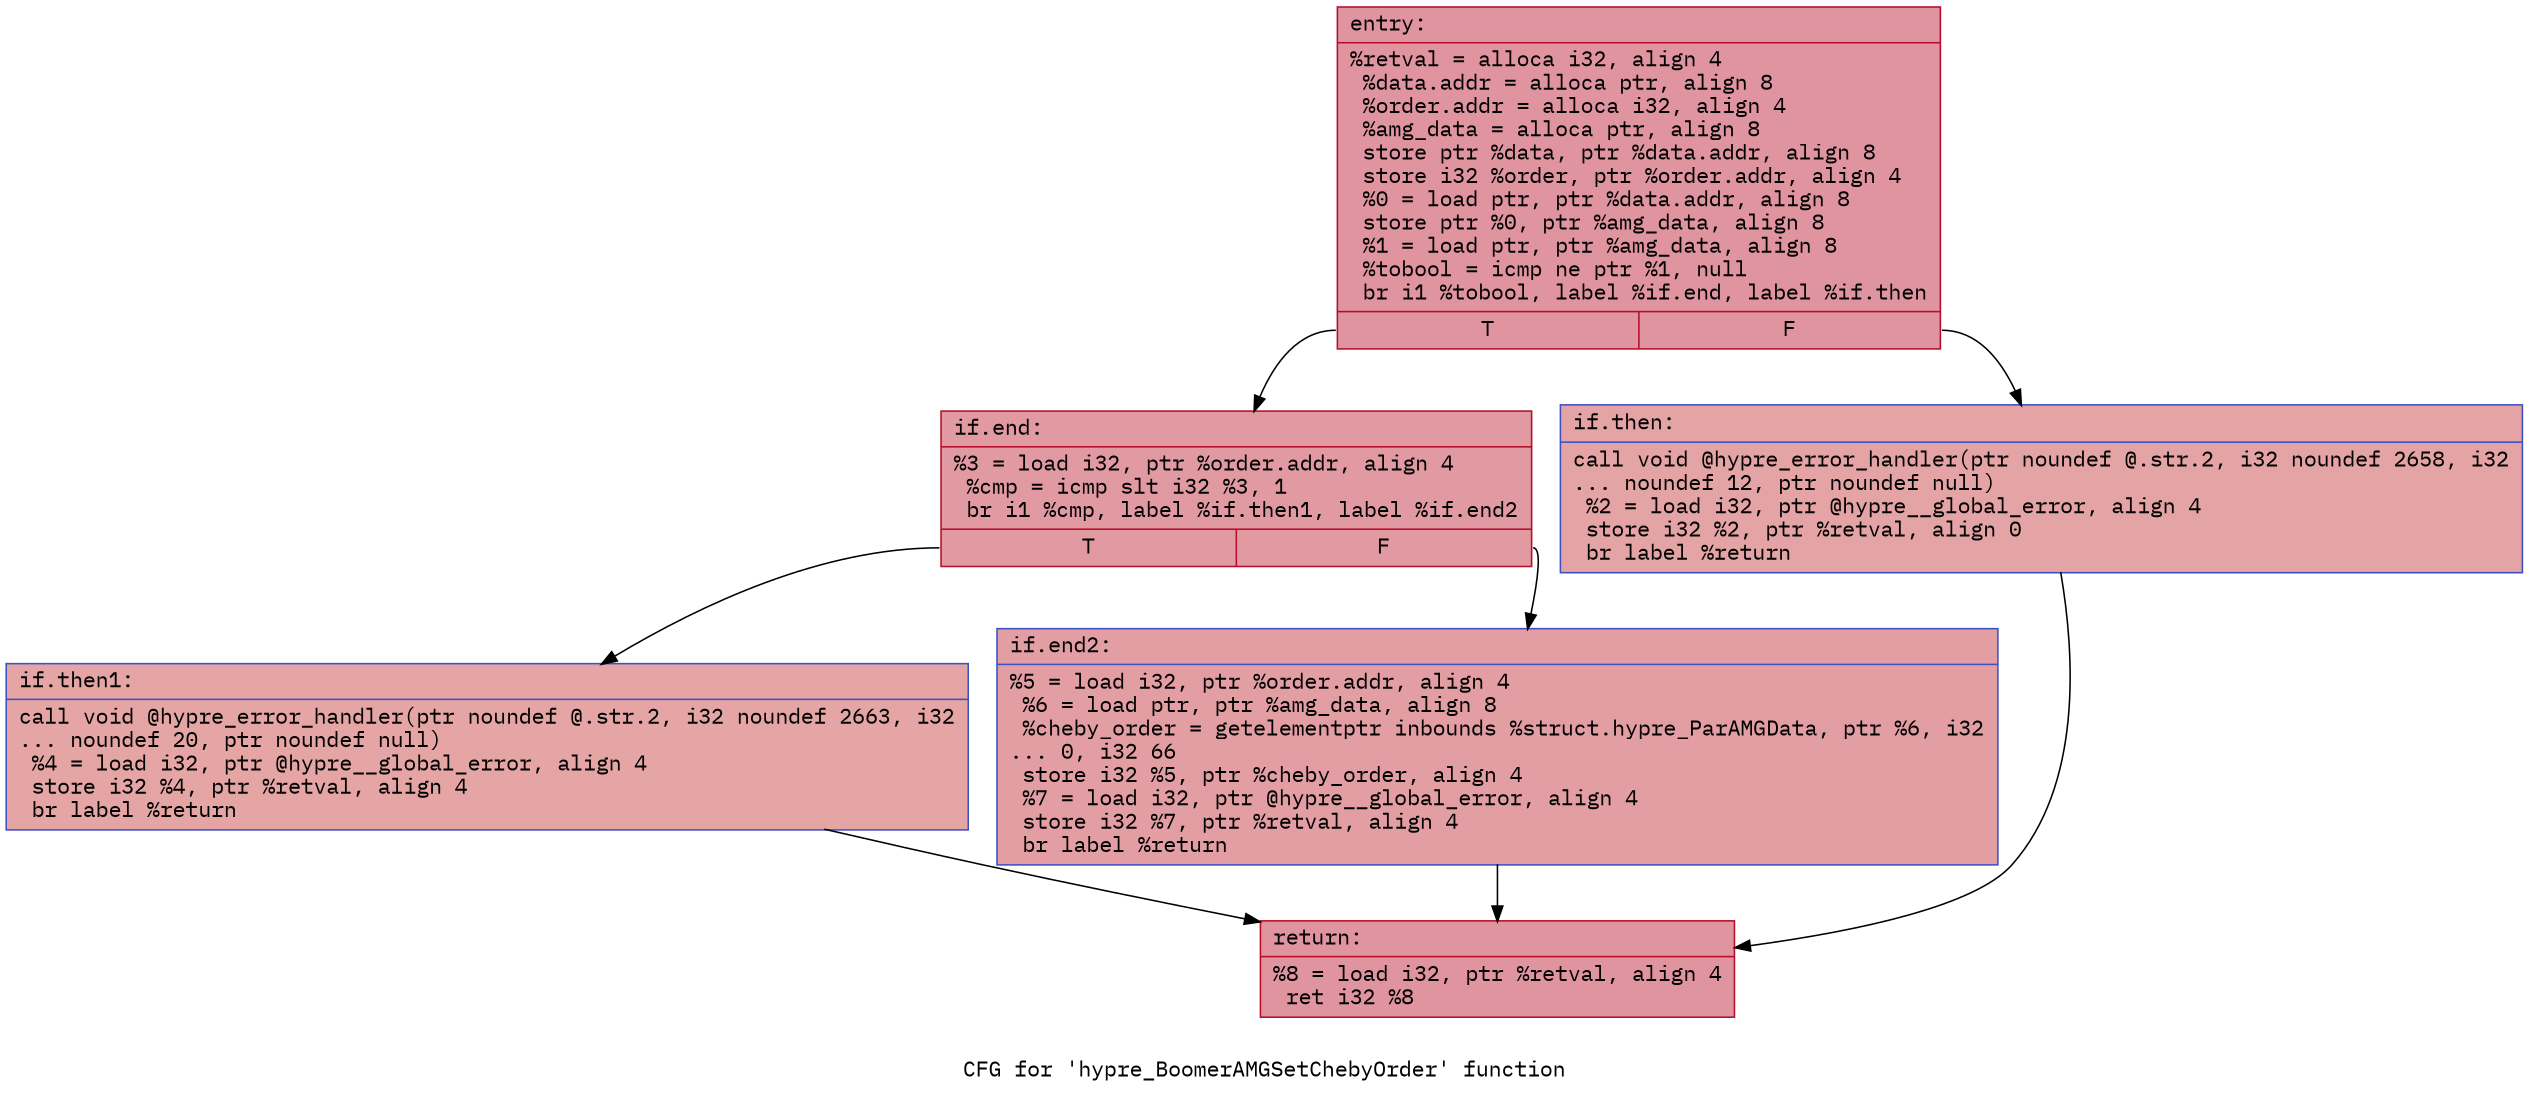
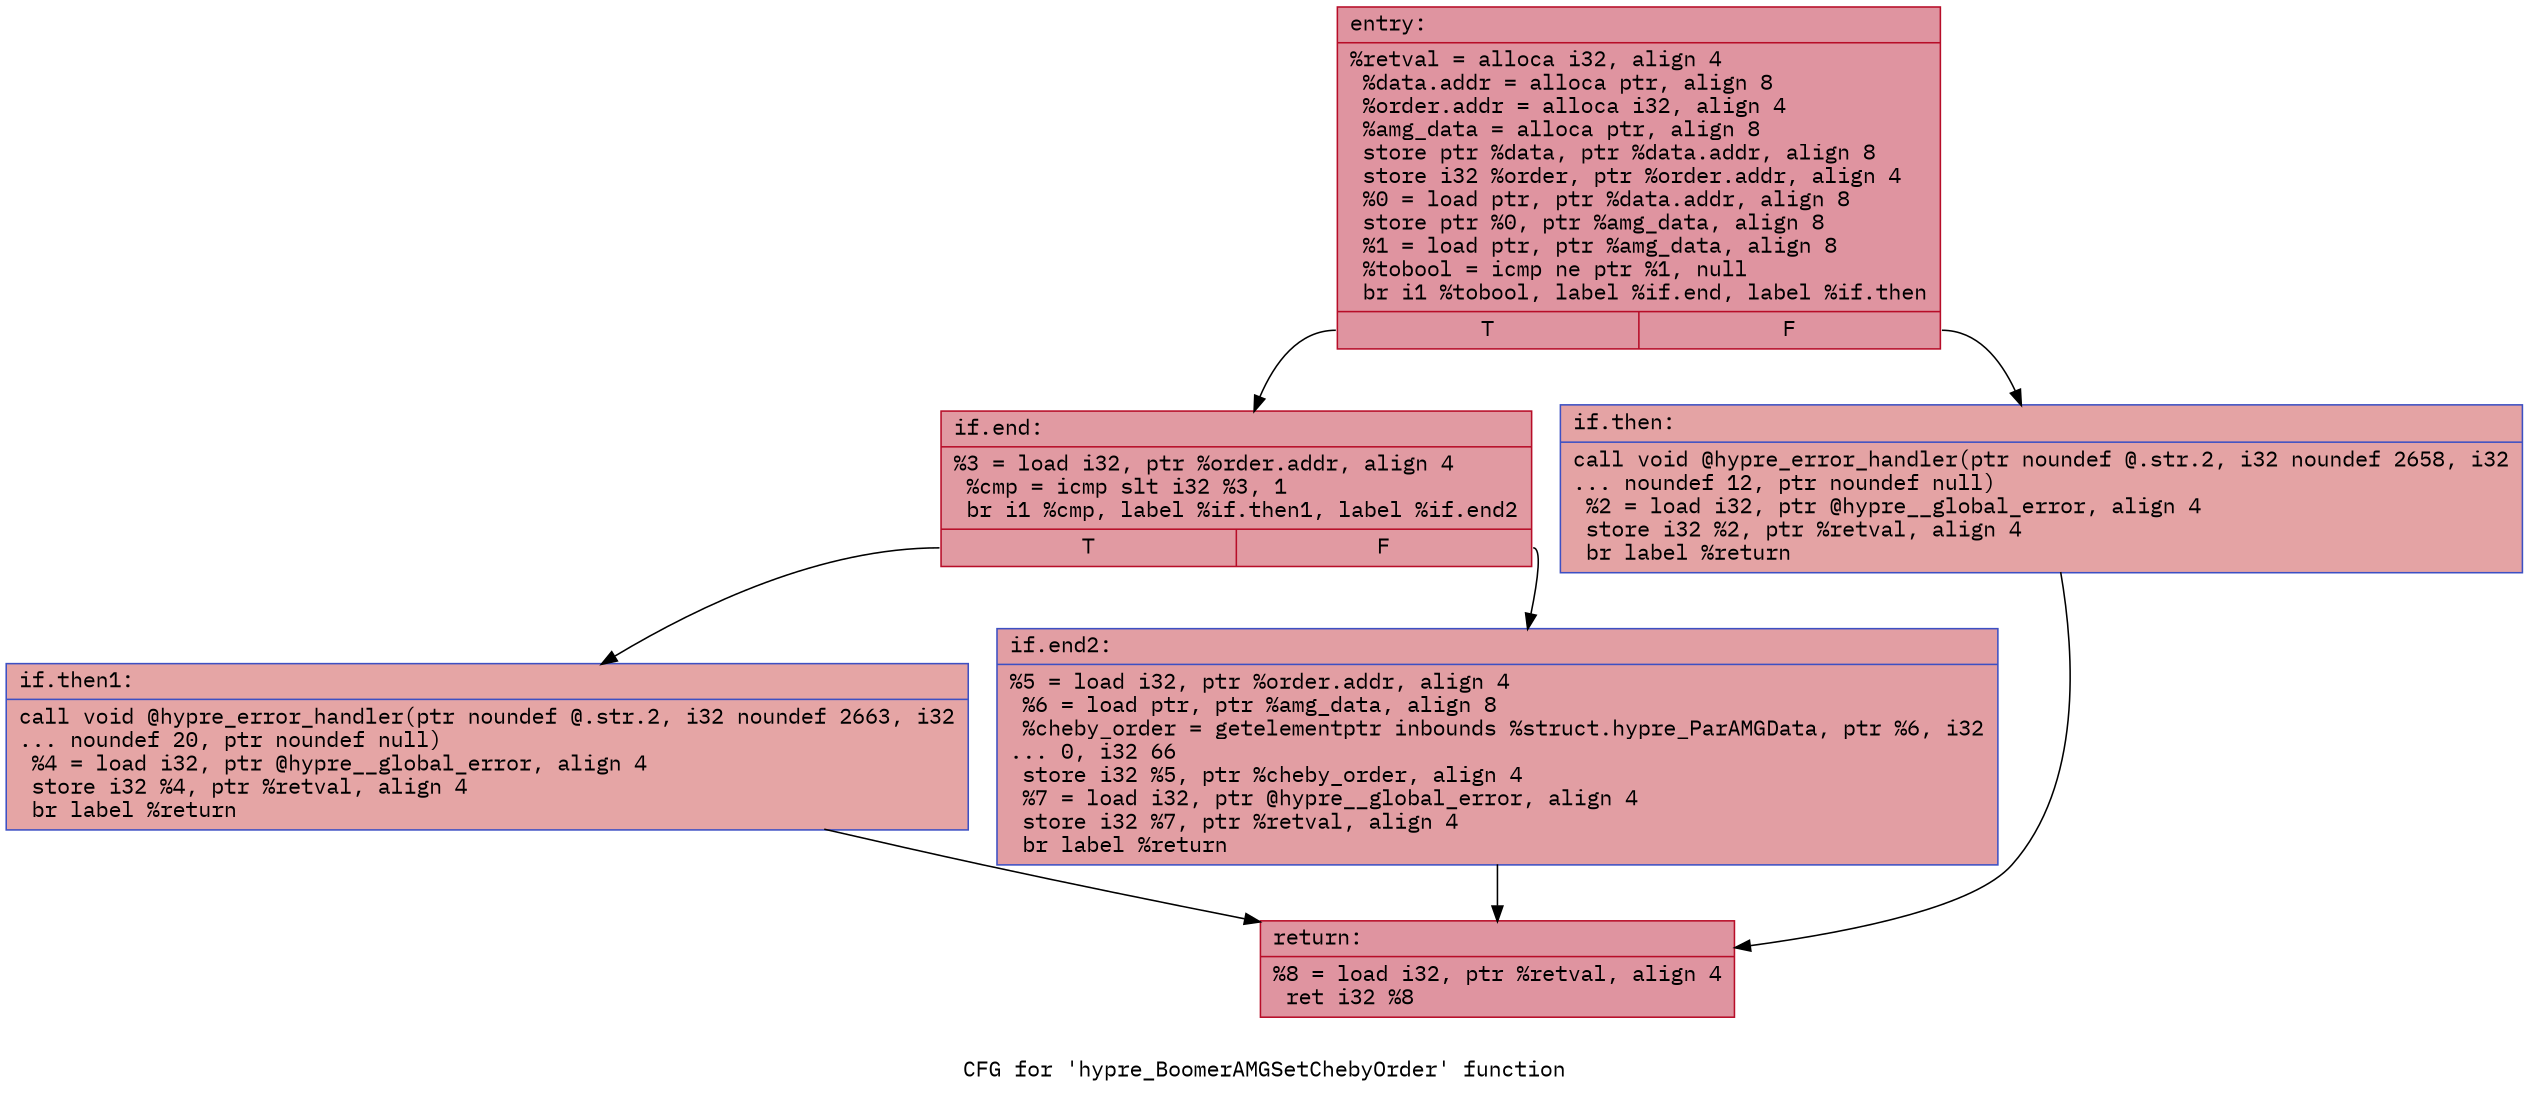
(1797, 530) -> (1797, 530)
